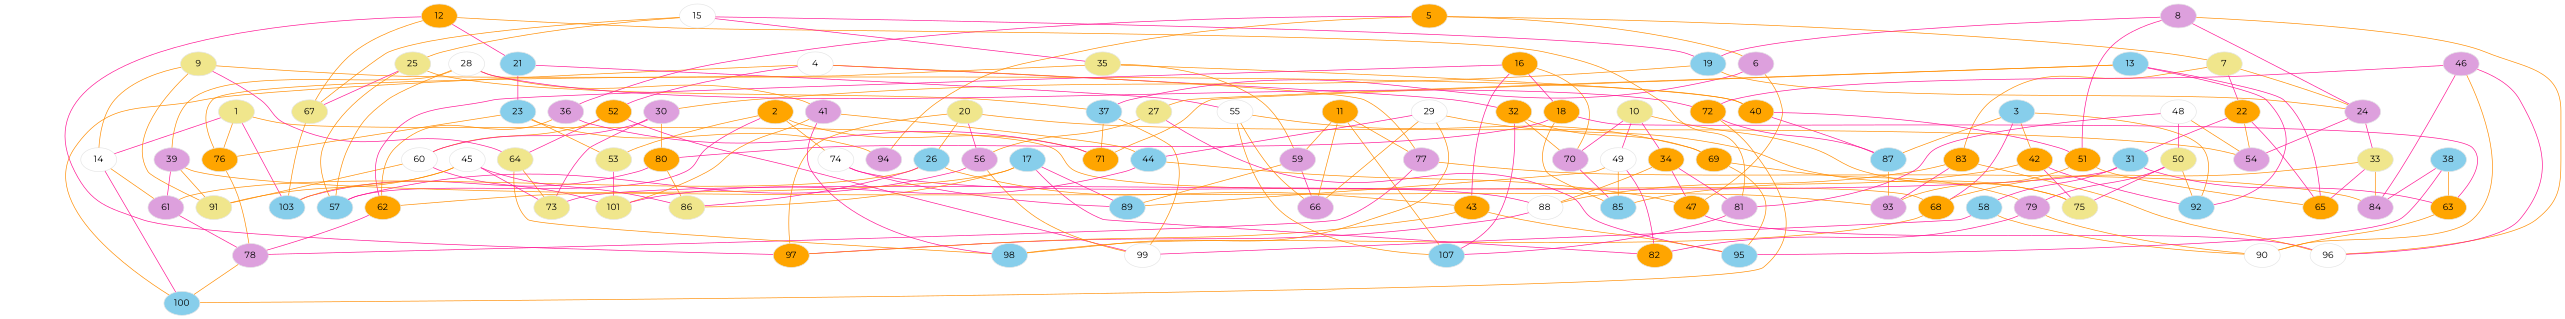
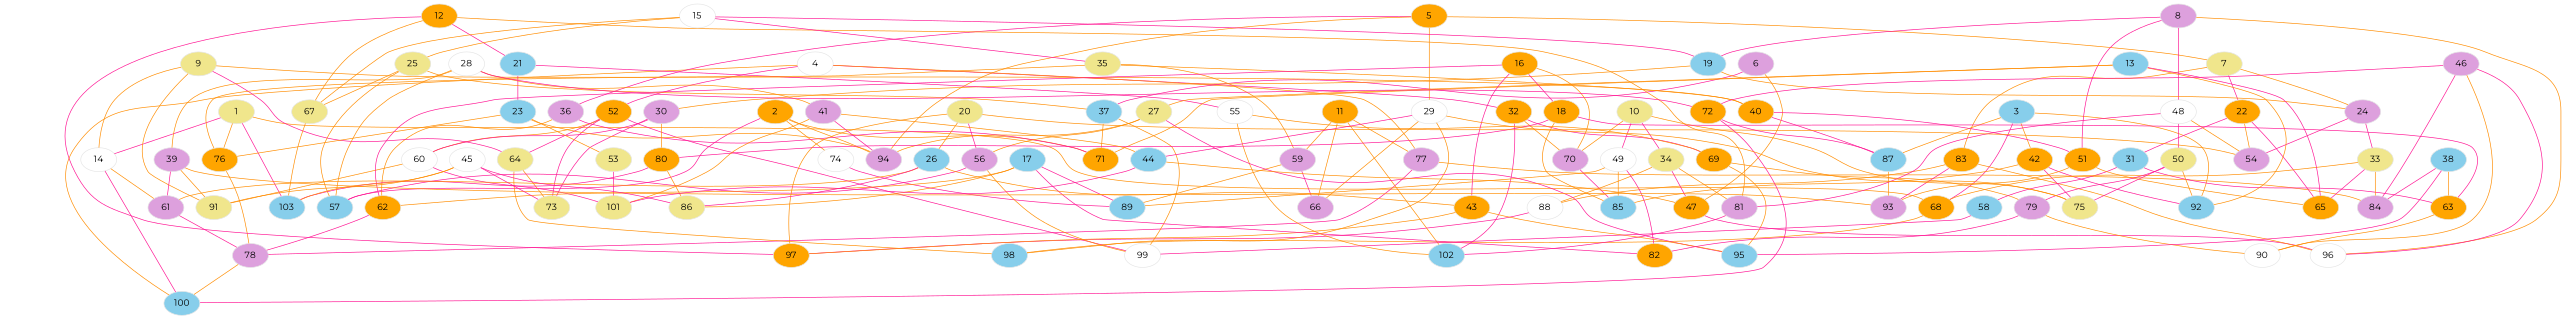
(1596, 26) -> (1429, 62)
(2271, 63) -> (2178, 64)
(354, 91) -> (354, 91)
(2275, 111) -> (2275, 111)
(689, 132) -> (823, 133)
none -> (1019, 135)
(1614, 136) -> (1614, 136)
(1597, 139) -> (1597, 139)
(1666, 160) -> (1666, 160)
(1266, 163) -> none
(1698, 181) -> (1698, 181)
(1342, 188) -> (566, 151)
(1189, 189) -> none
(870, 220) -> (858, 139)
(2120, 243) -> none
(1447, 255) -> (1447, 255)
(1071, 294) -> (1071, 294)
